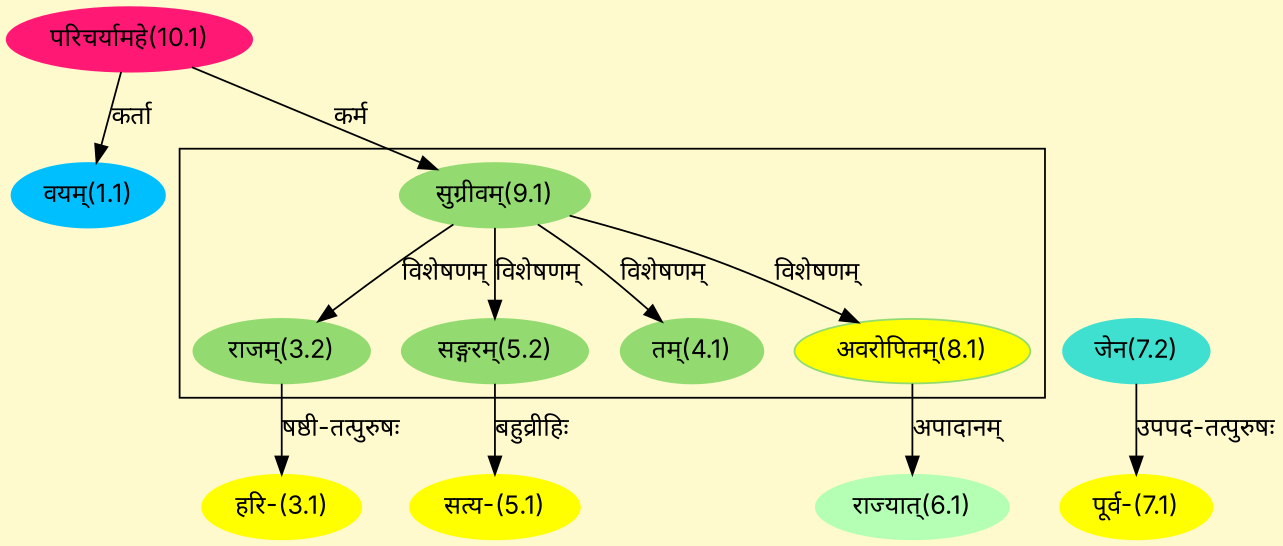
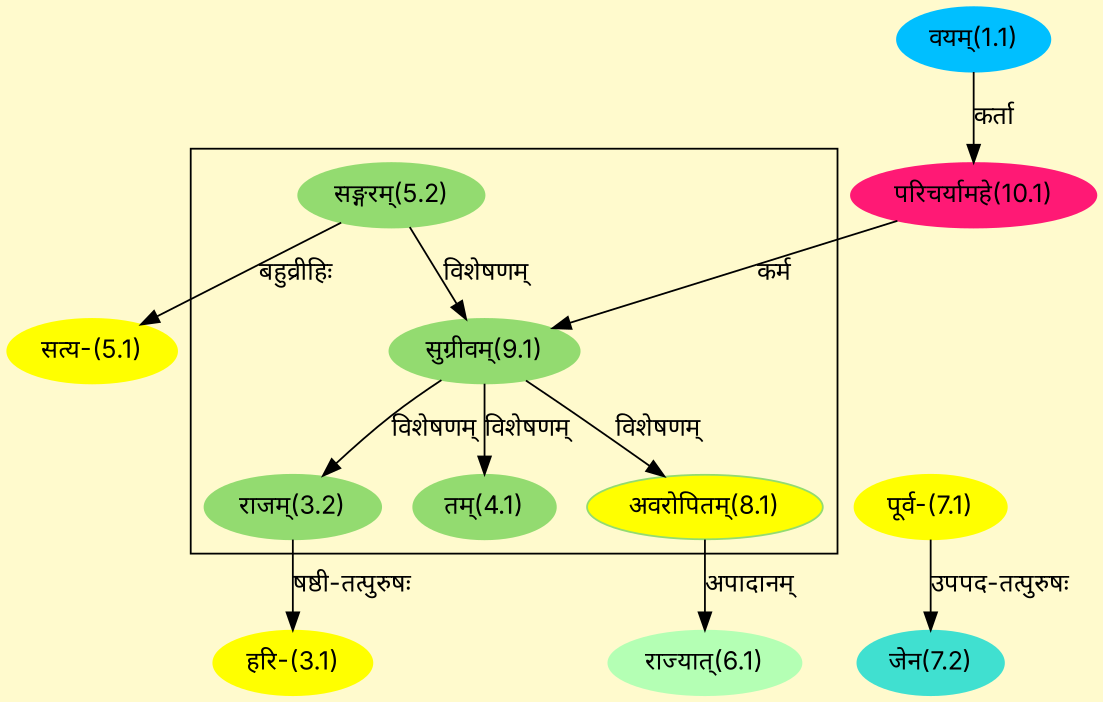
(111, 109) -> (974, 108)
(495, 264) -> (433, 265)
(1136, 420) -> (931, 576)
